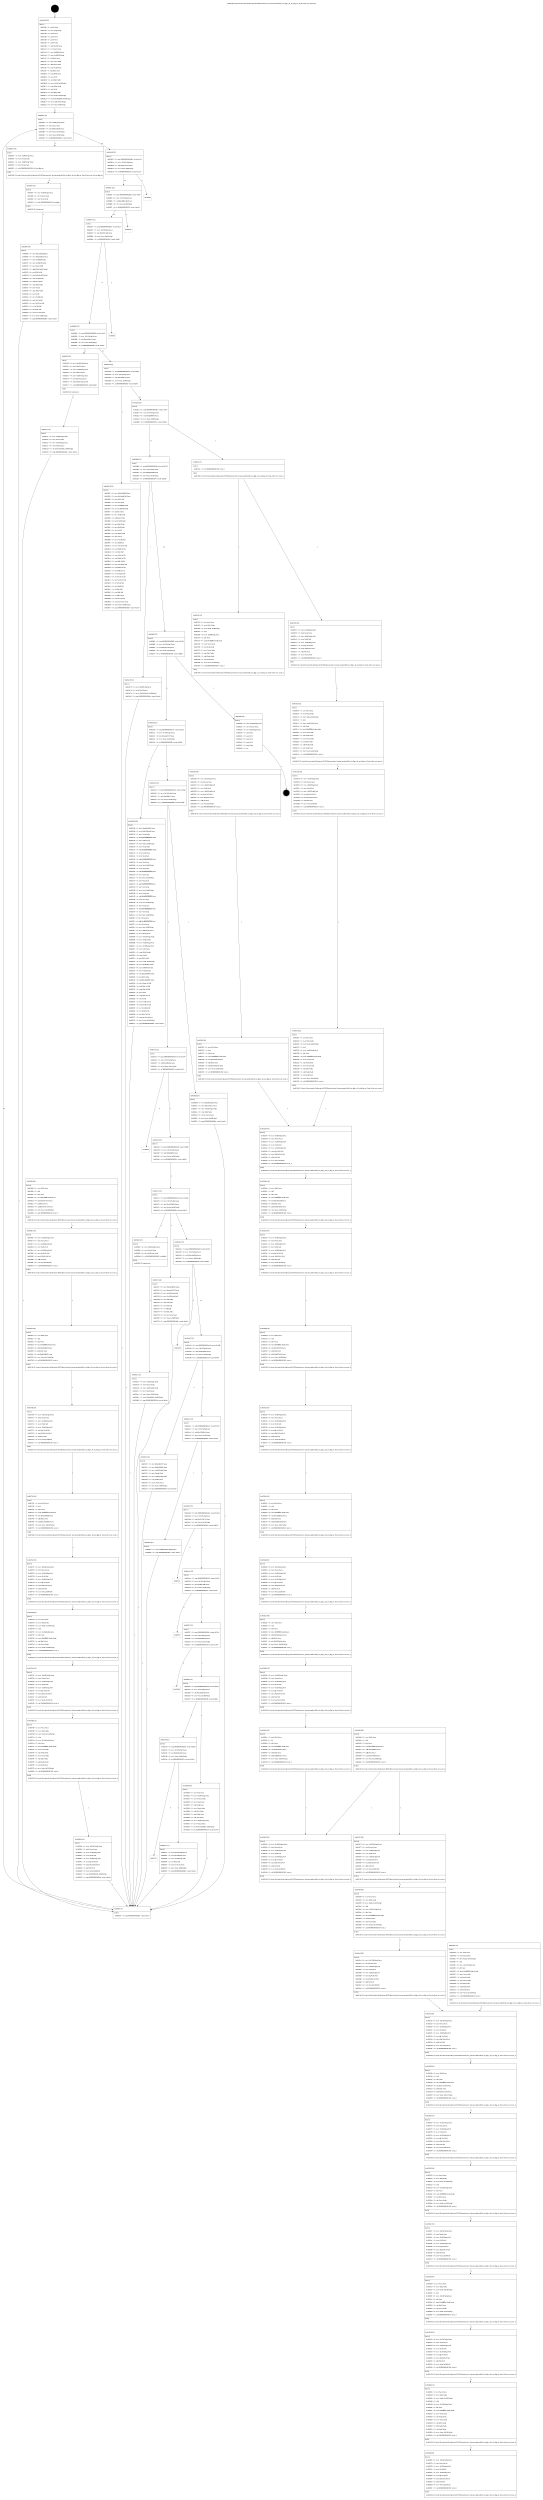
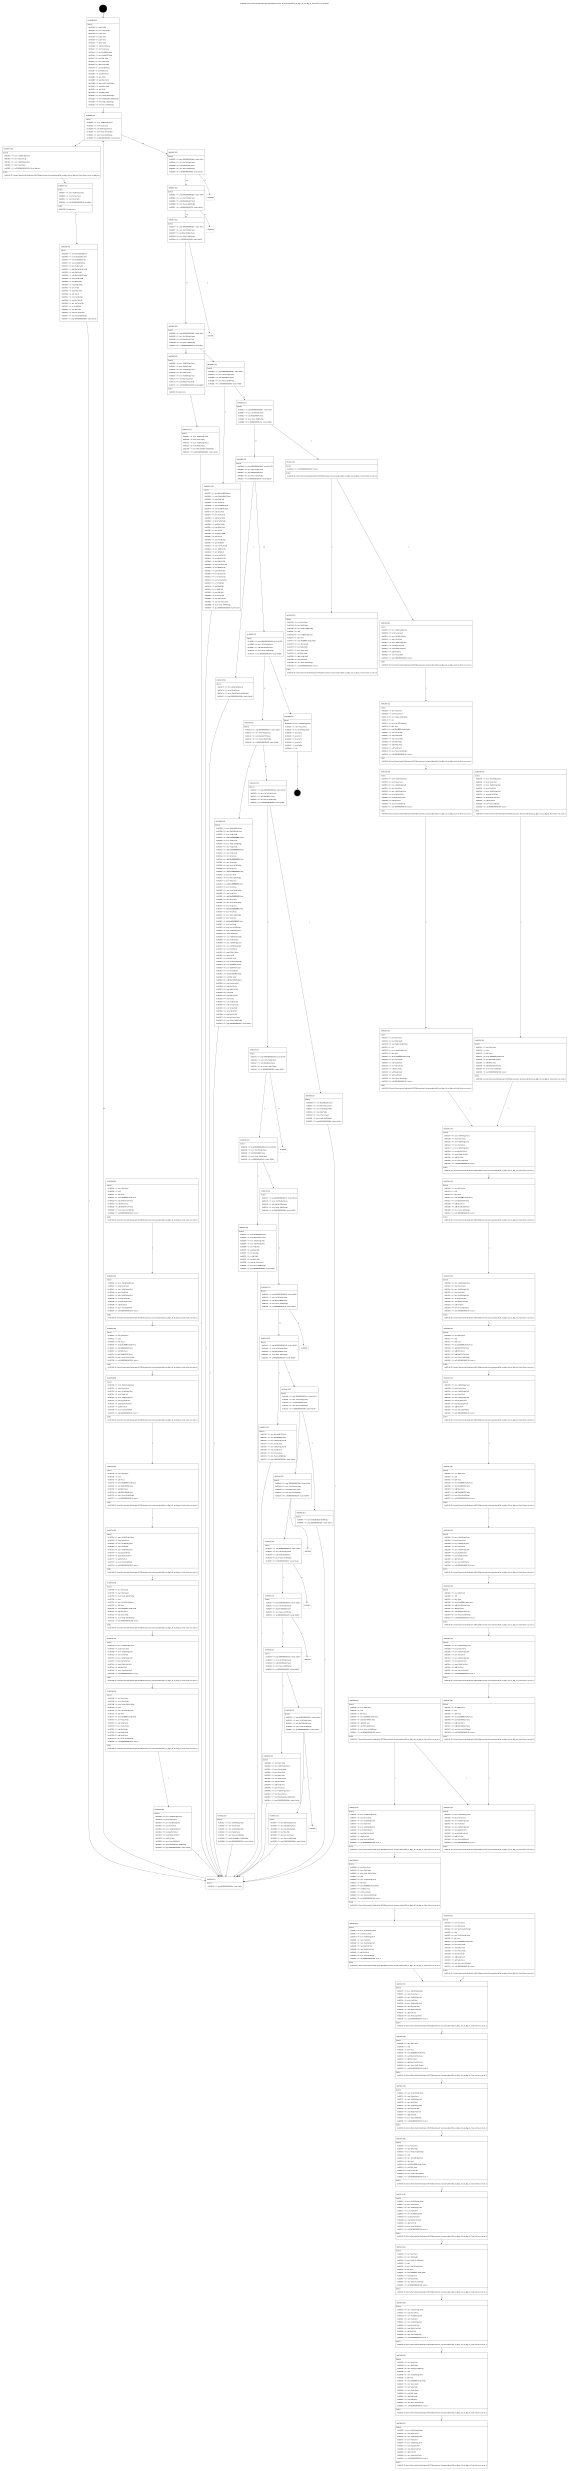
(171, 1245) -> (258, 1193)
(150, 1252) -> none
